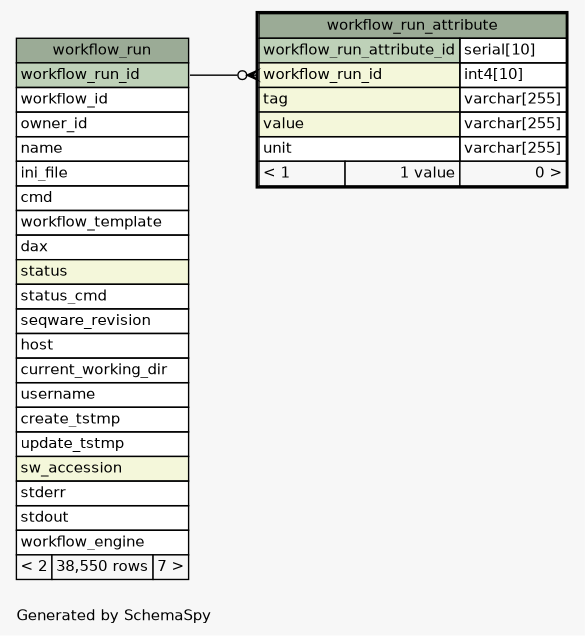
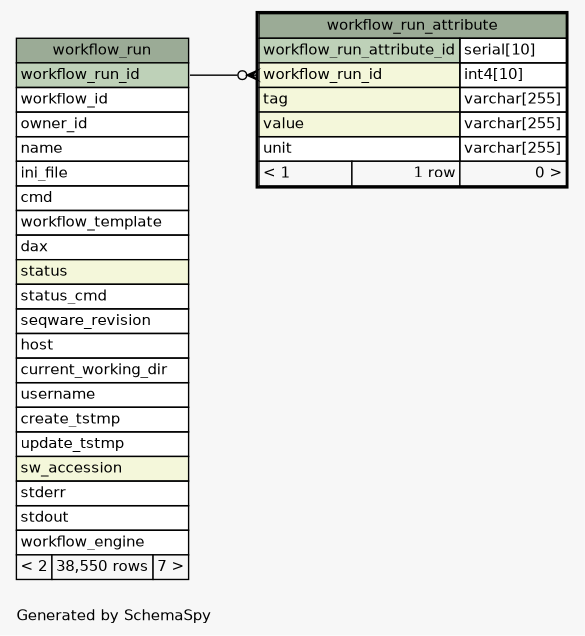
(428, 173) -> (435, 173)
